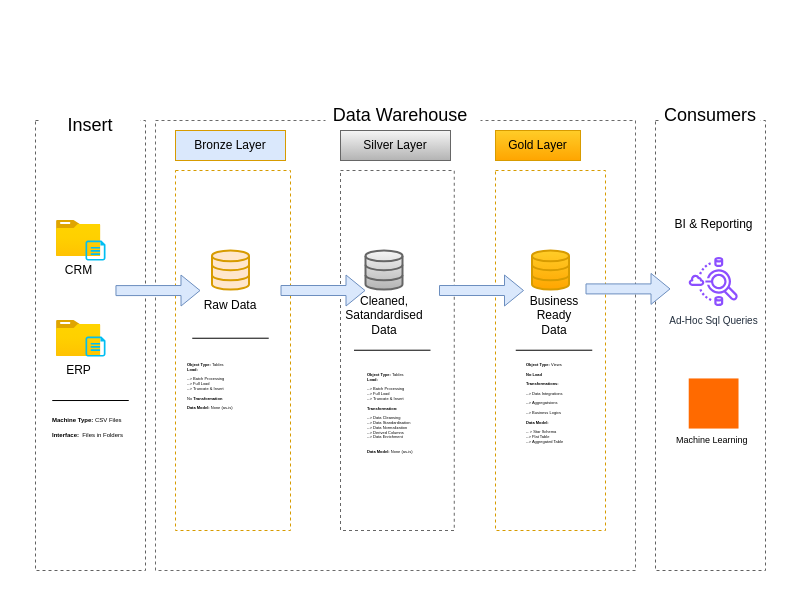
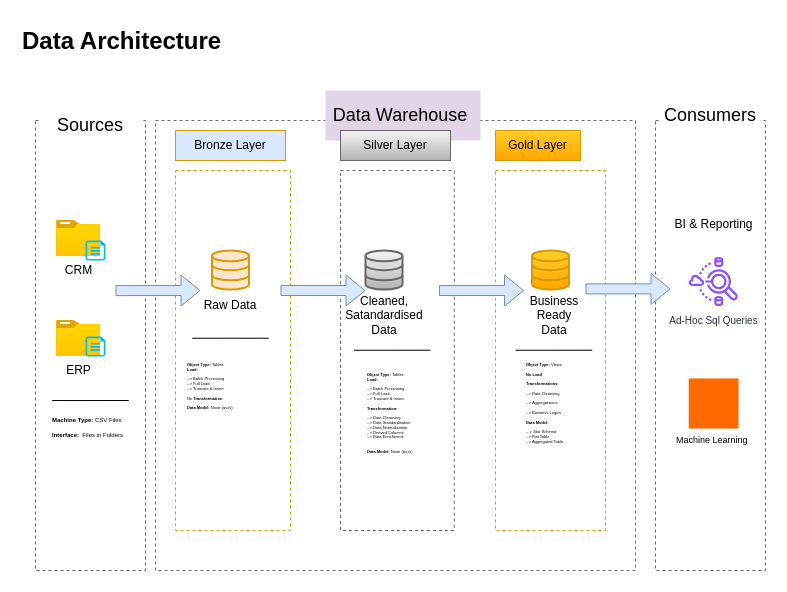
none -> (123, 41)
(403, 116) -> (403, 116)
(91, 126) -> (91, 126)
(548, 388) -> (547, 388)
